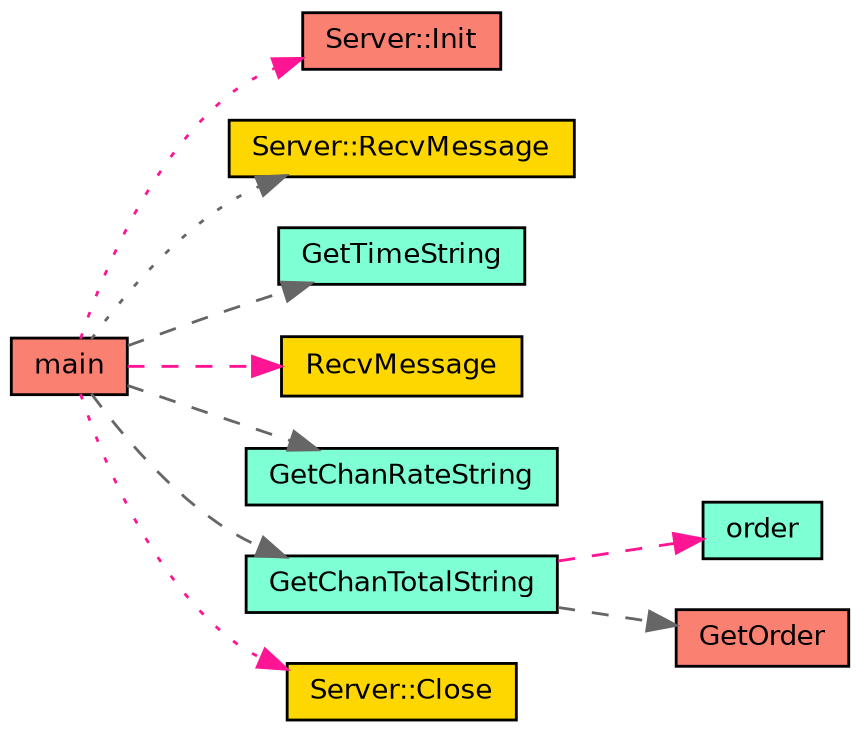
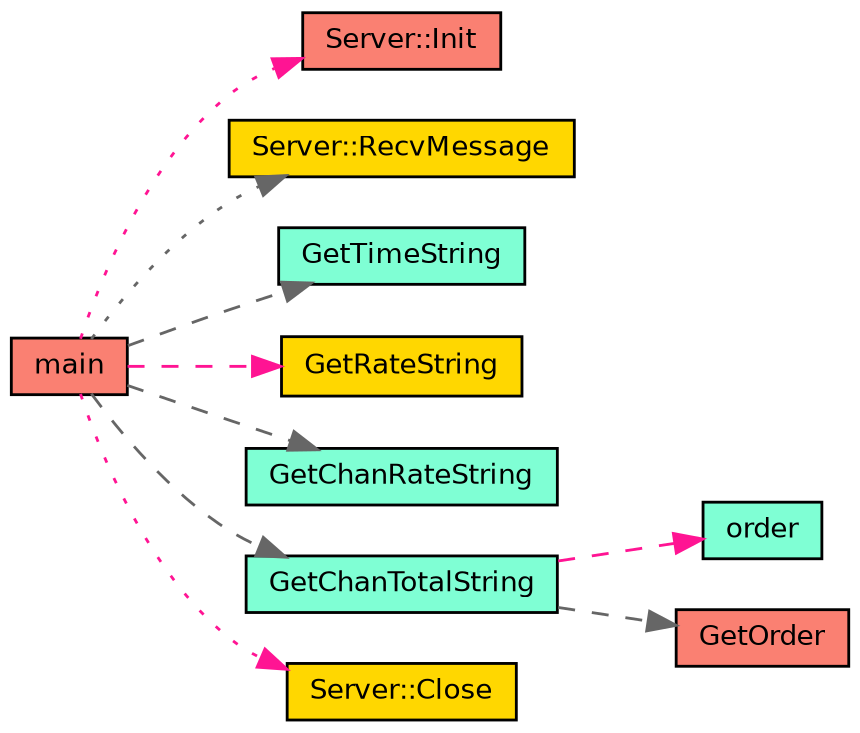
(402, 366) -> (402, 366)
